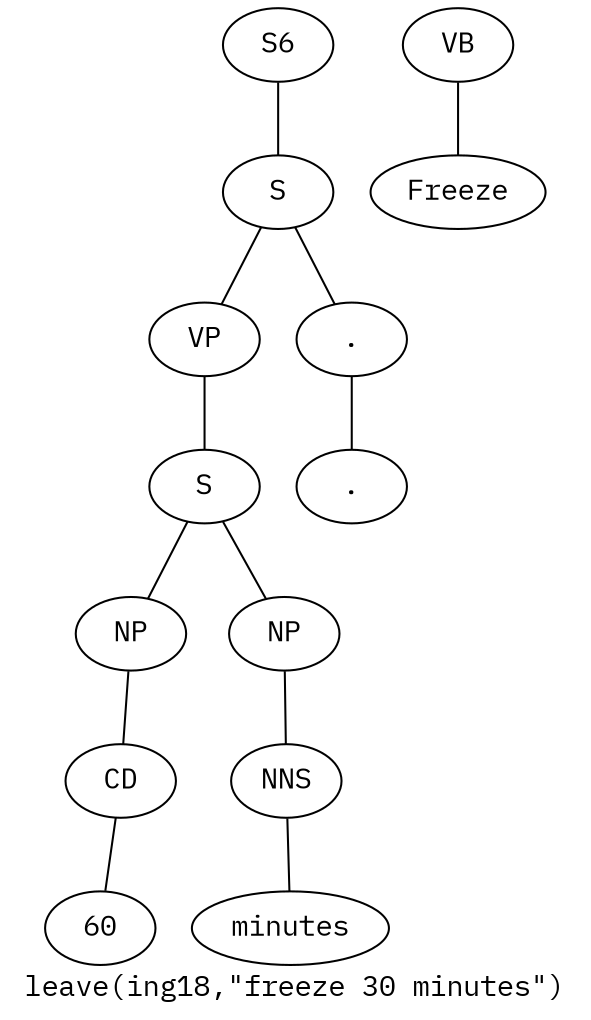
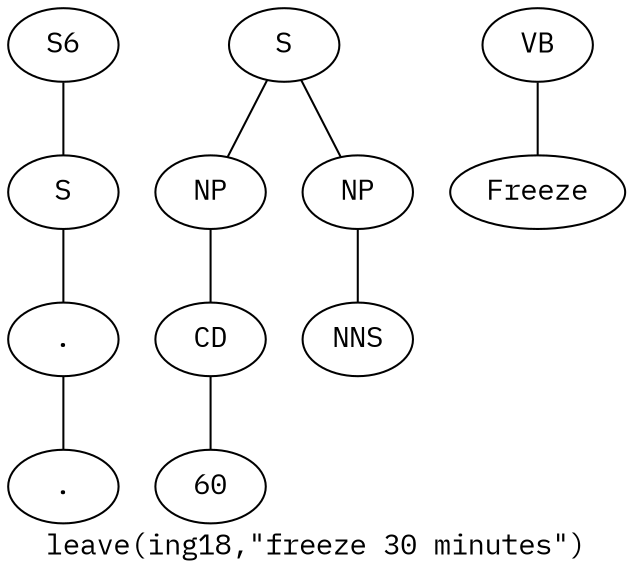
(205, 339) -> none
(290, 928) -> none
